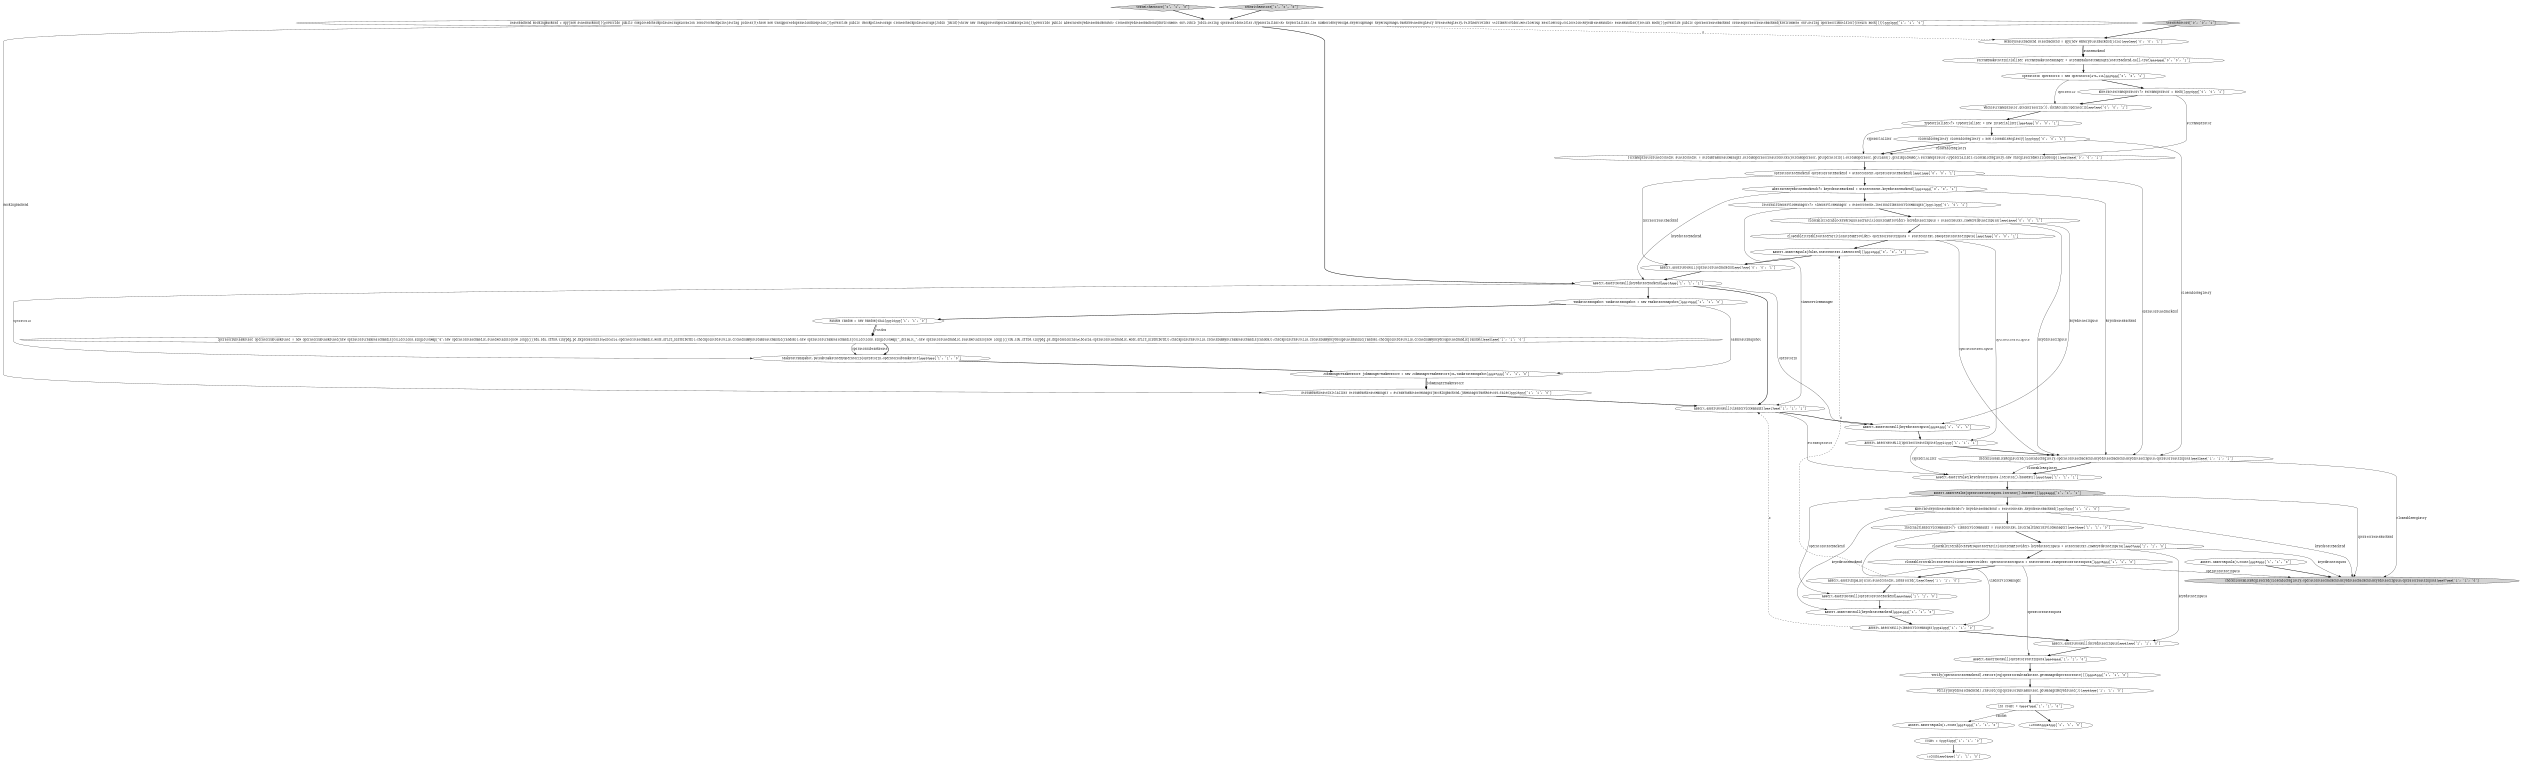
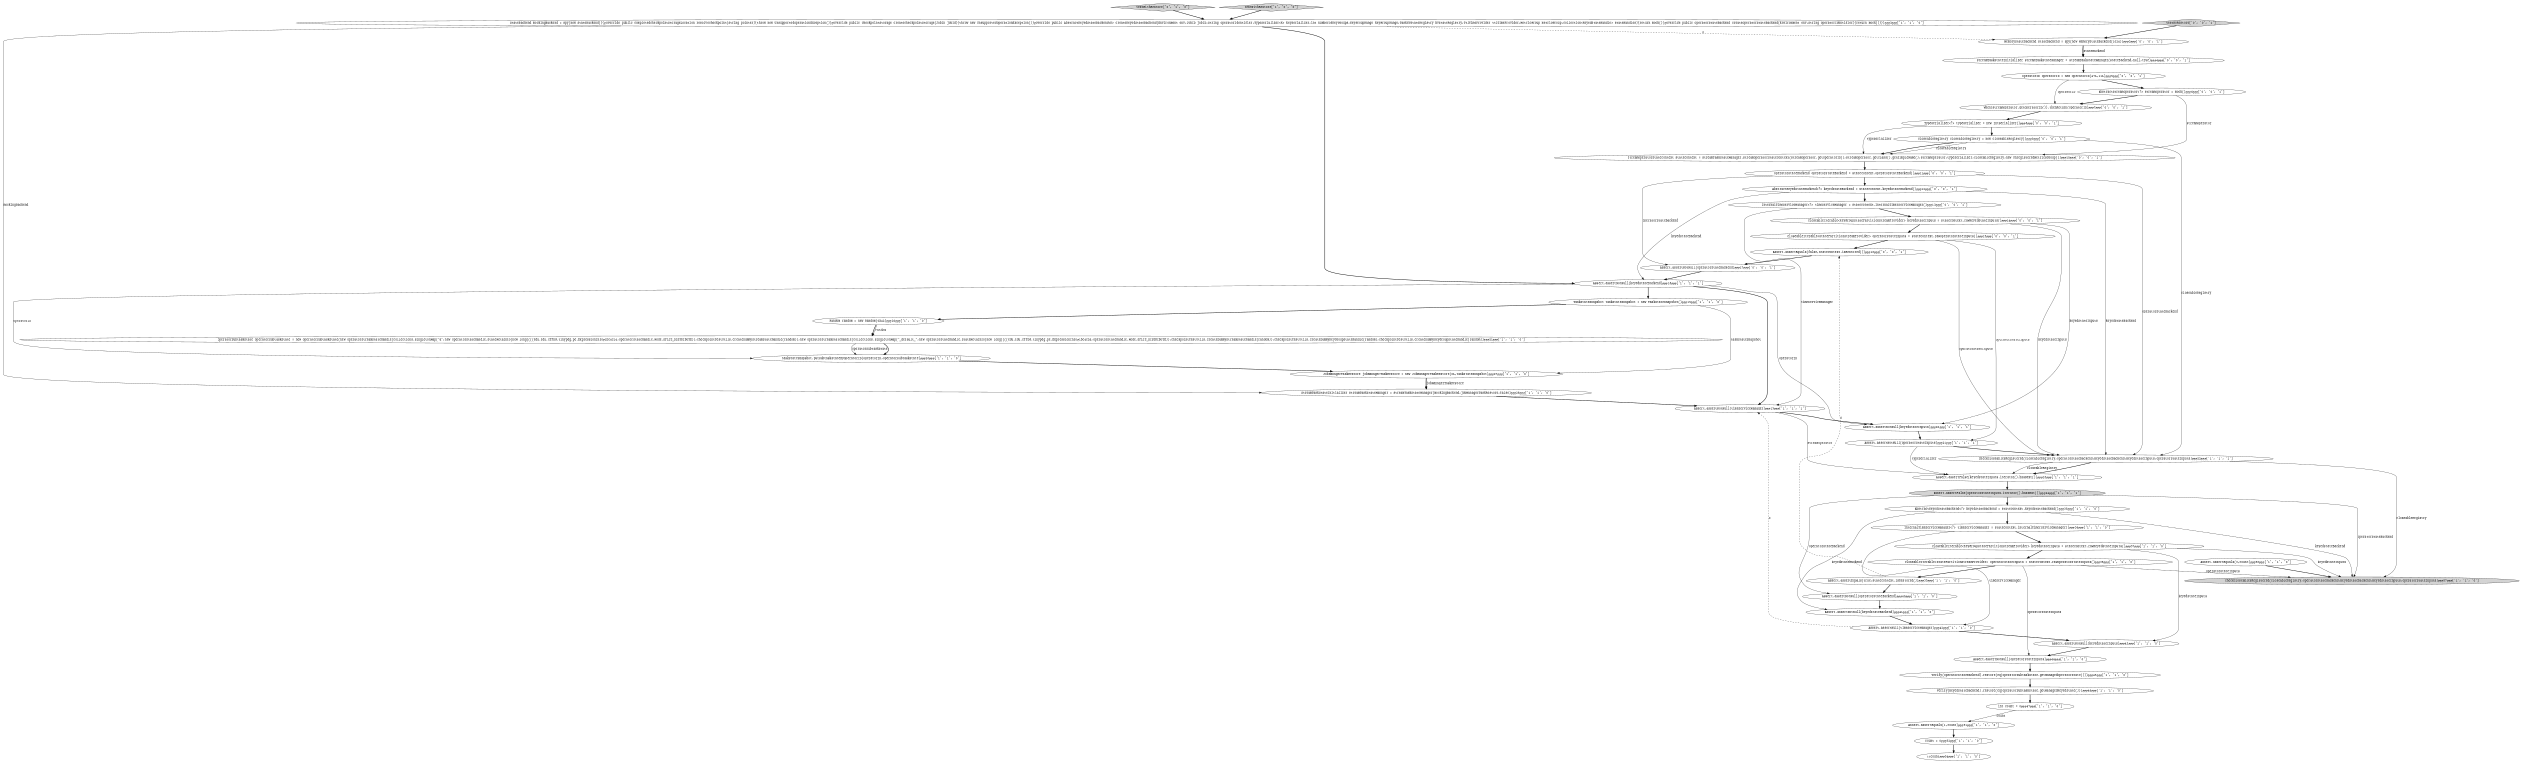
(2001, 716) -> (2001, 716)
(2056, 725) -> none
none -> (1954, 732)
